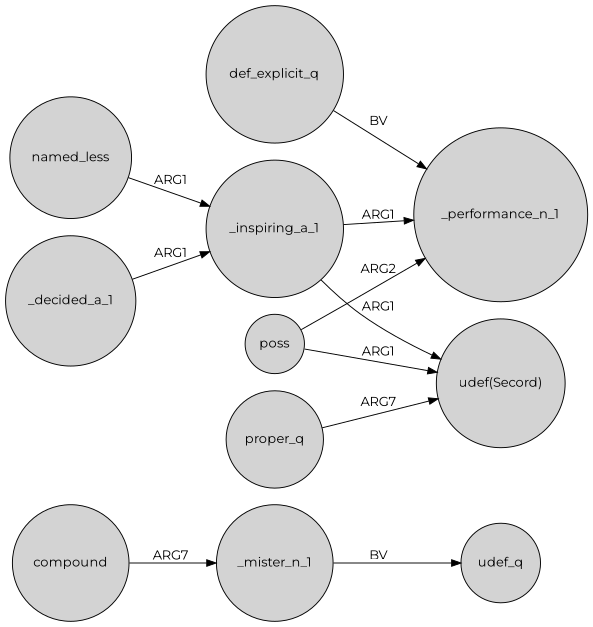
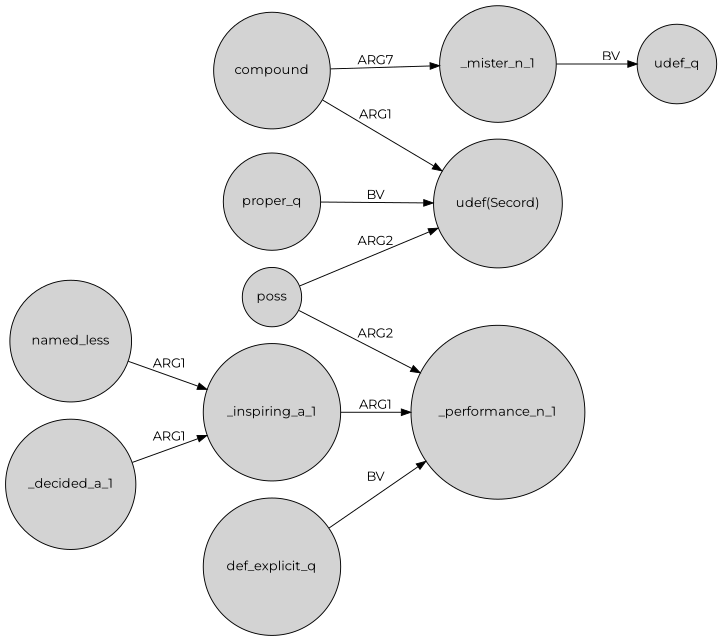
(373, 323) -> (378, 133)
(379, 352) -> (376, 241)
(379, 402) -> (376, 196)
